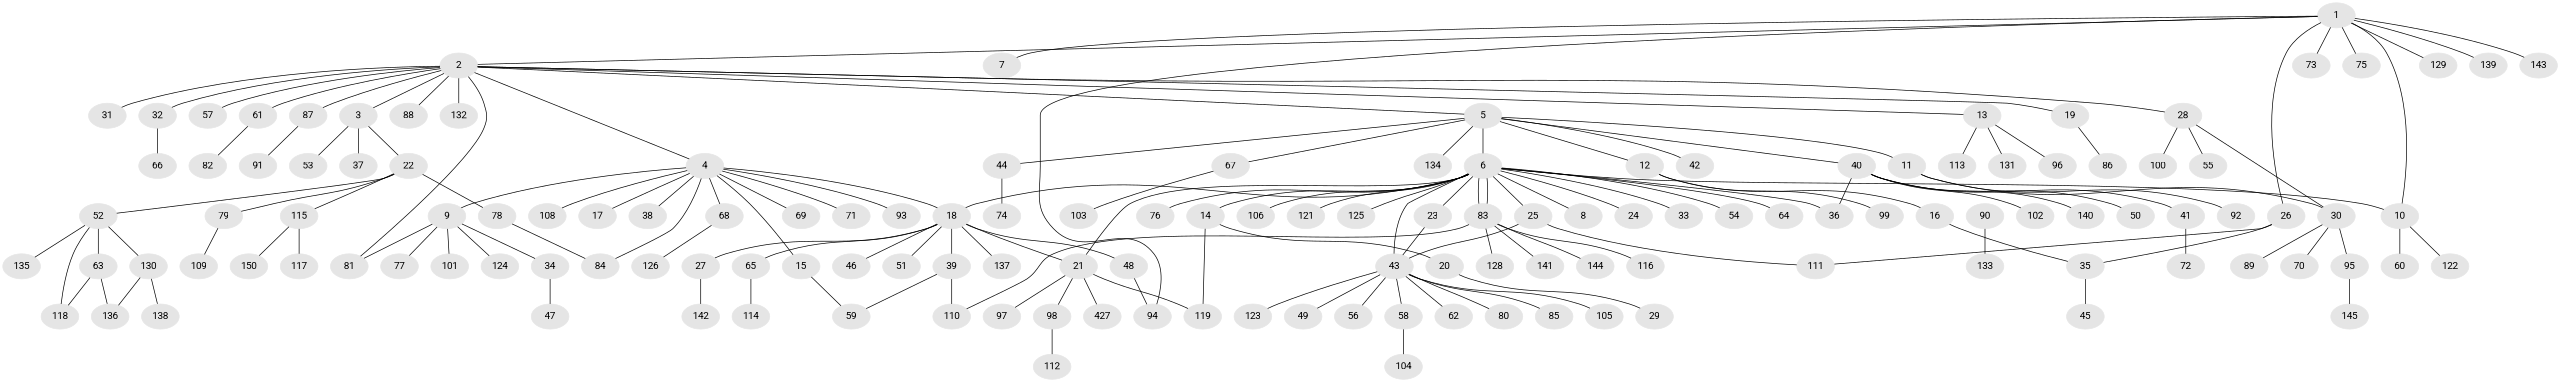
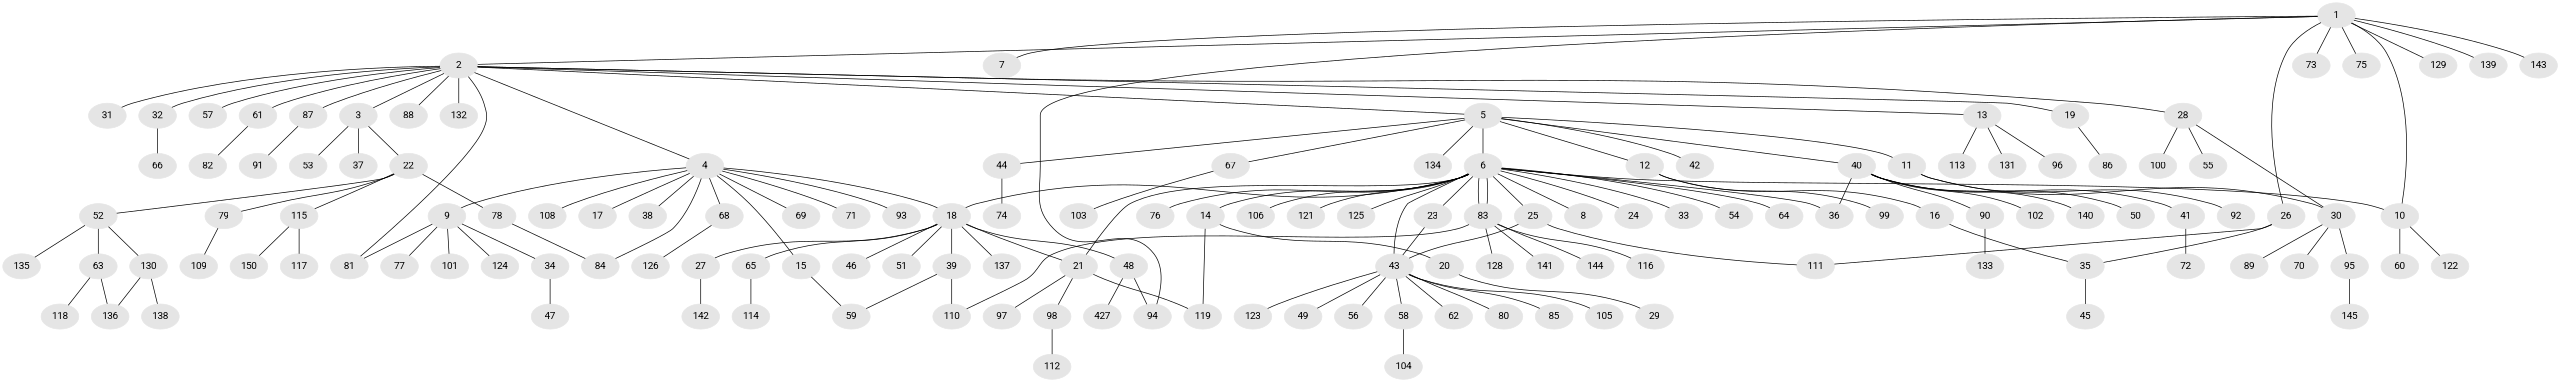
none -> (1931, 194)
(70, 264) -> none
(1090, 291) -> (1116, 291)
